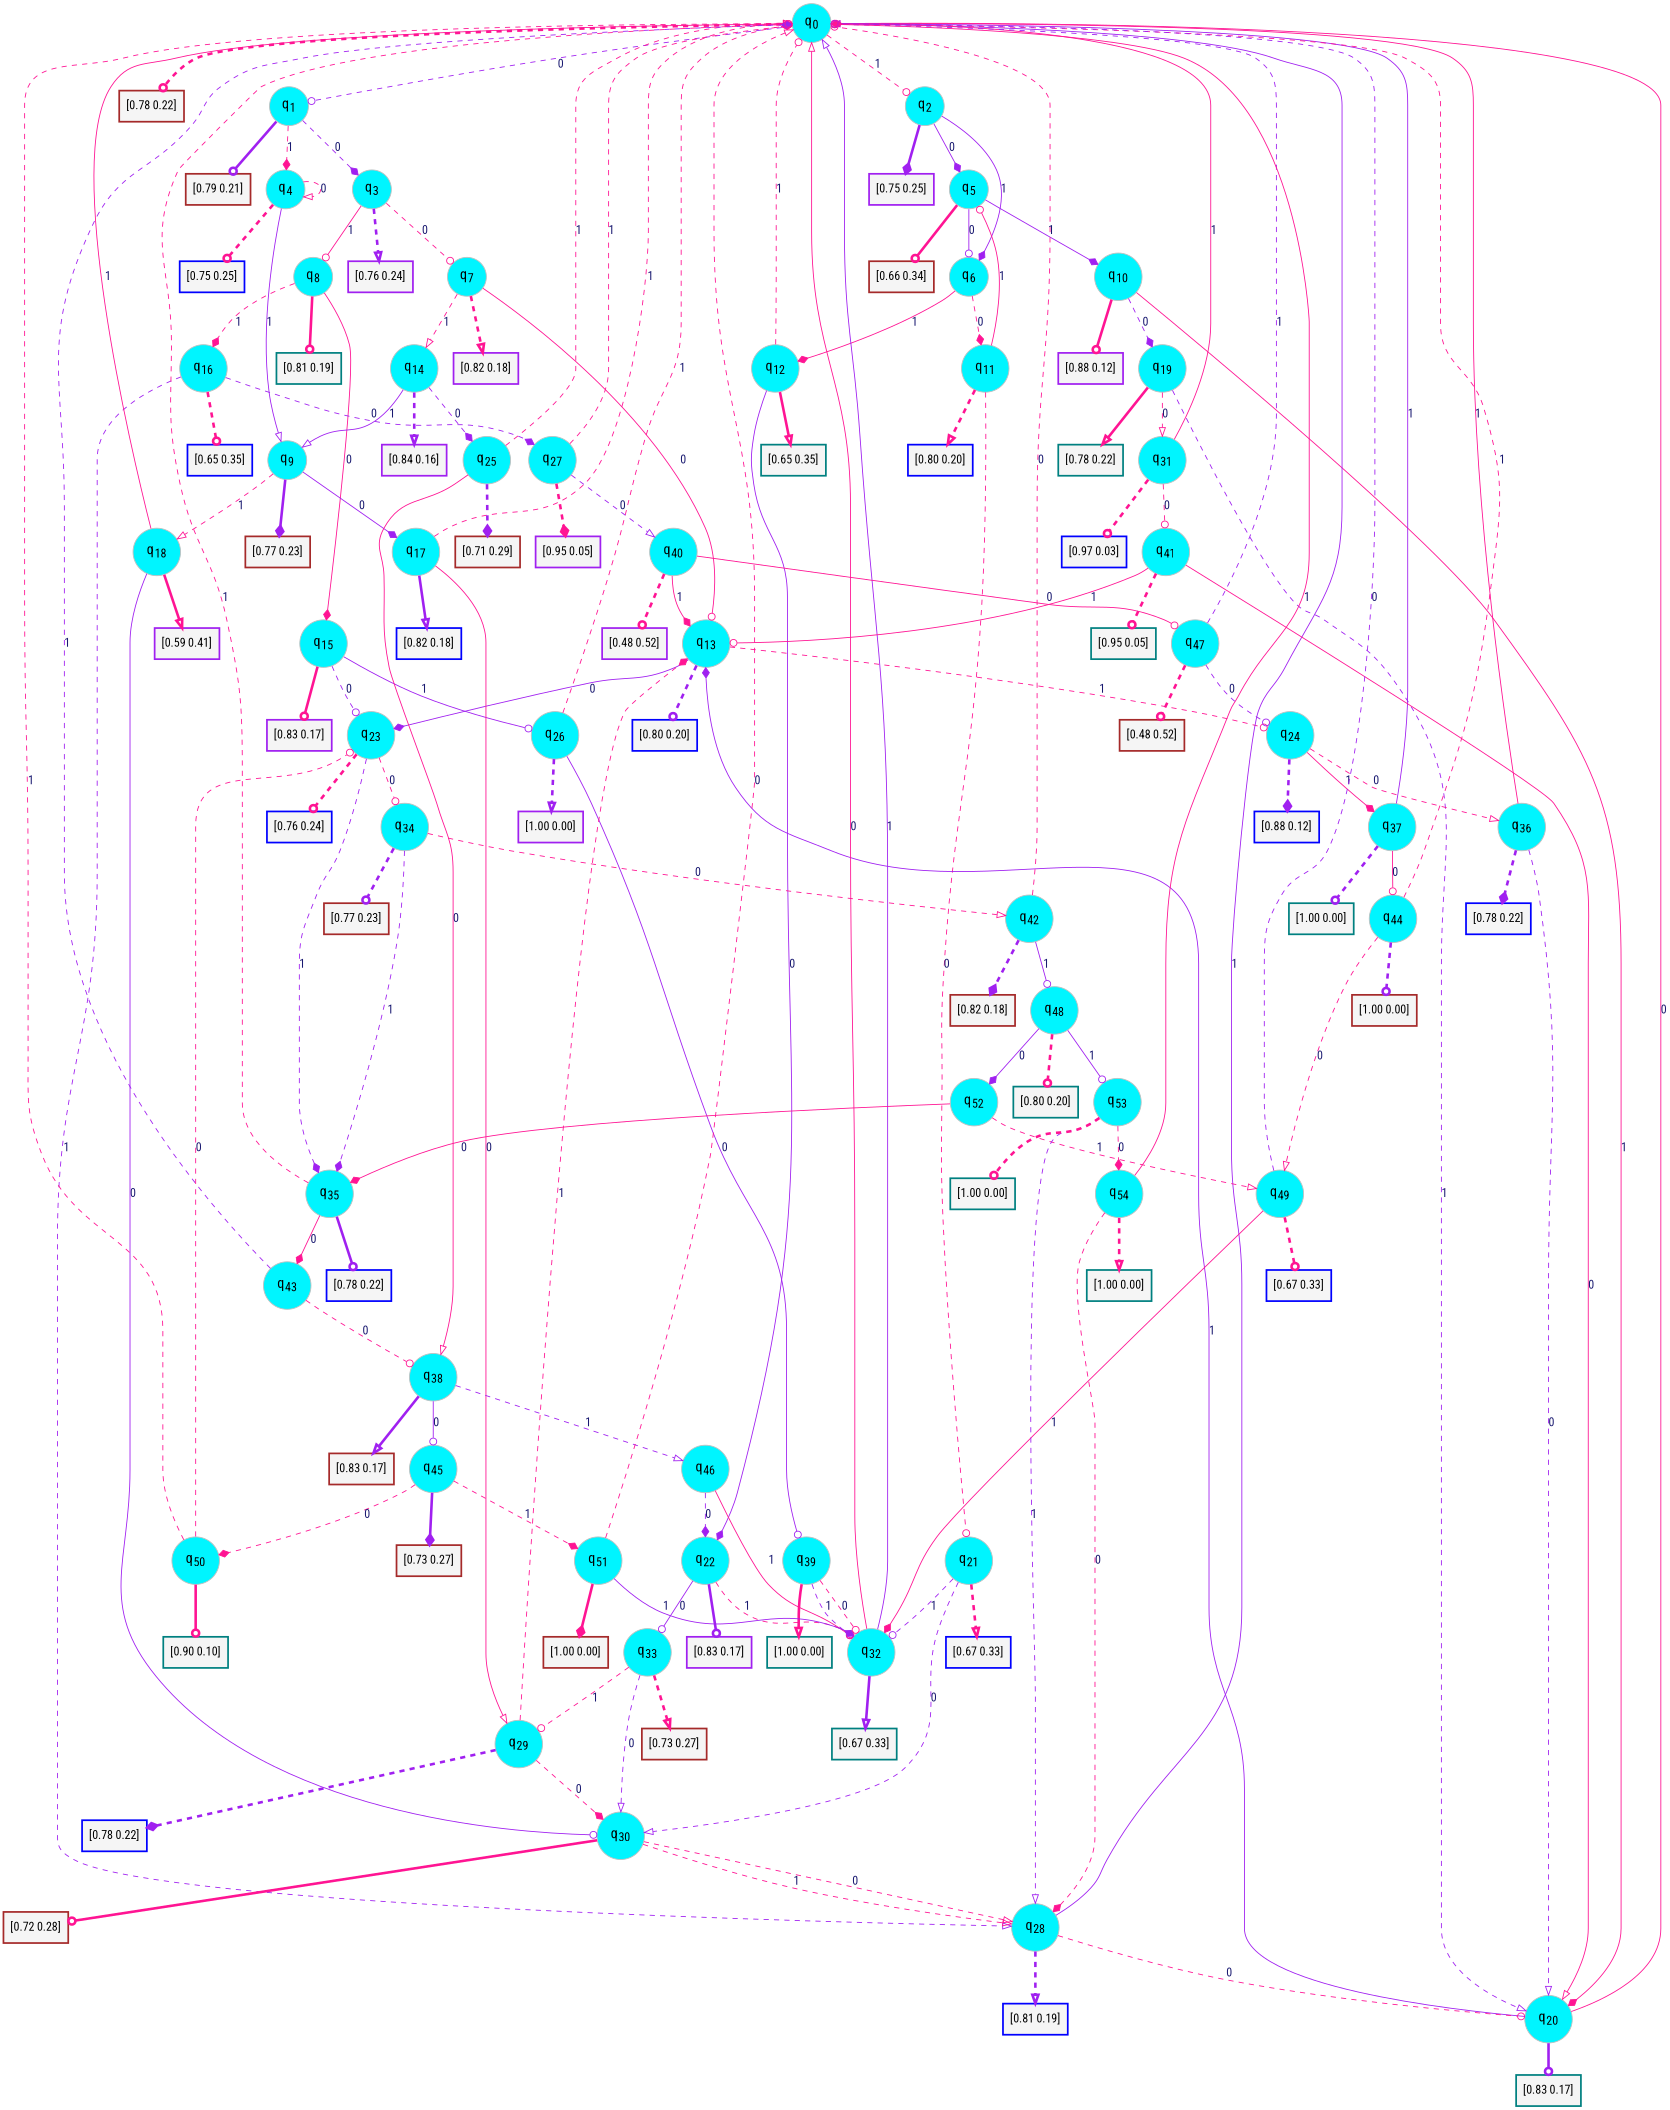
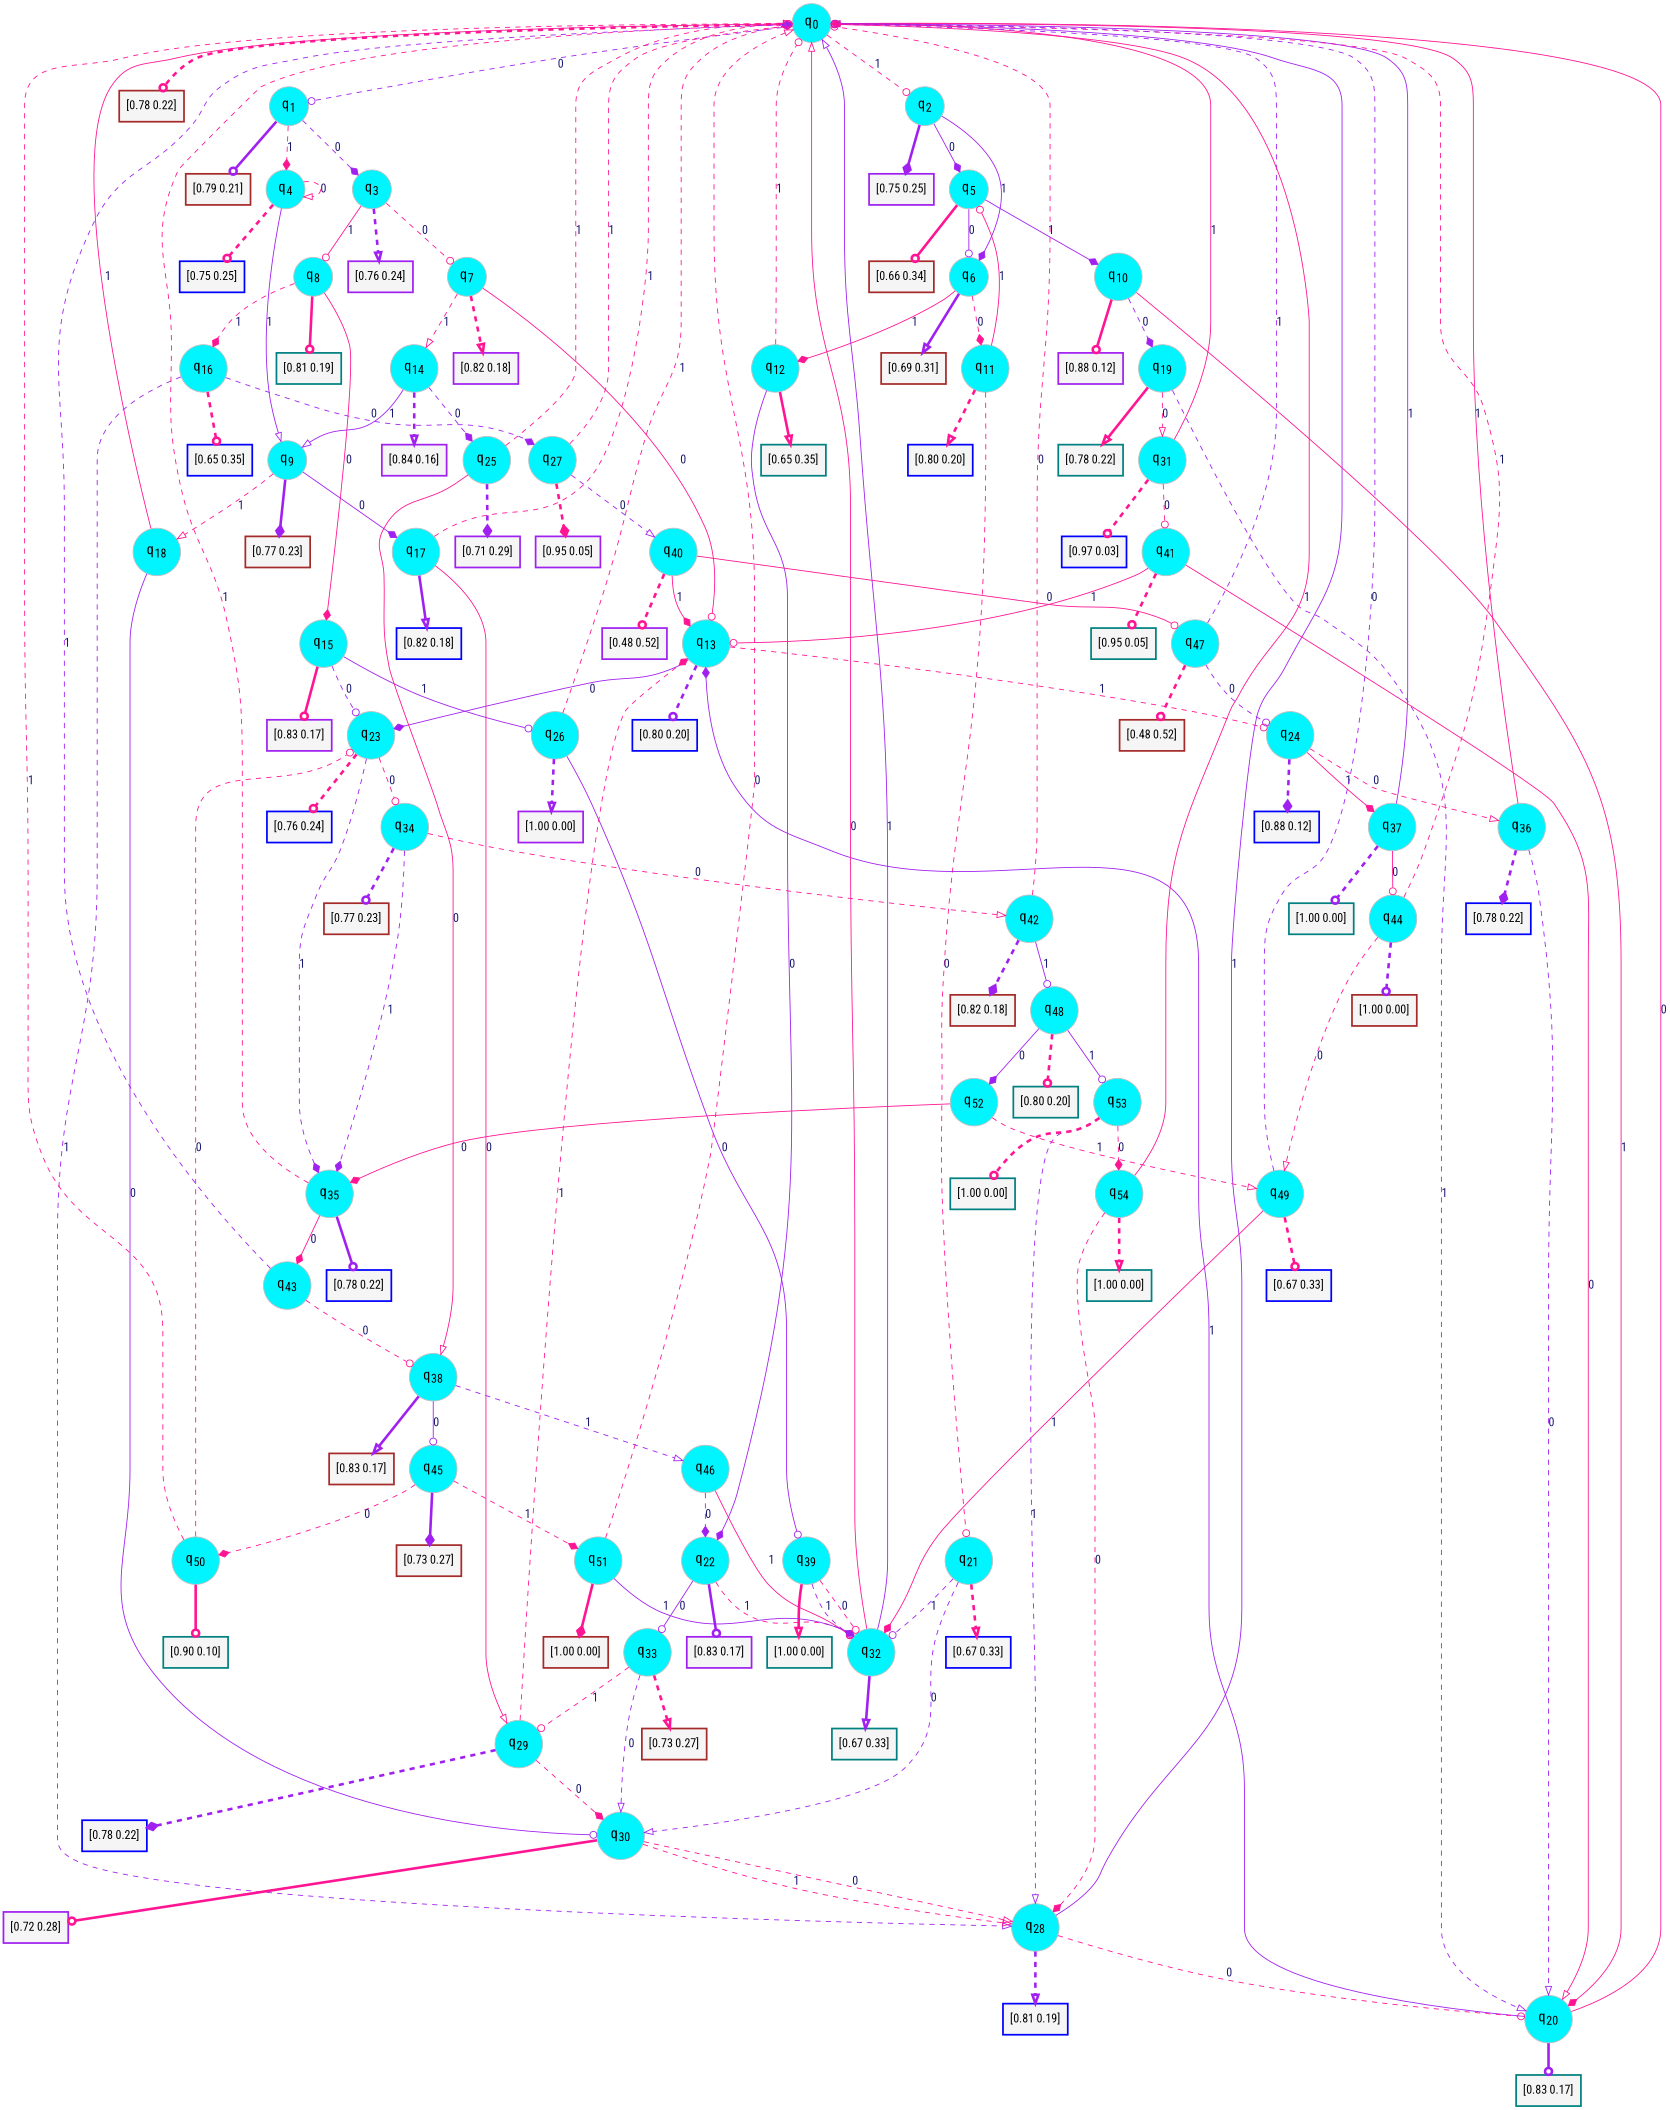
none -> (914, 368)
(488, 552) -> (488, 552)
(187, 644) -> none
(36, 1927) -> (36, 1927)
